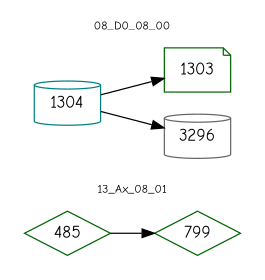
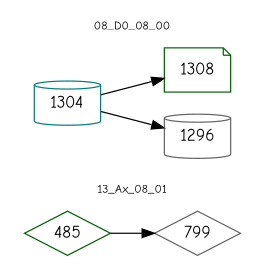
(198, 70) -> (198, 70)
(198, 136) -> (198, 136)
(198, 233) -> (198, 233)
